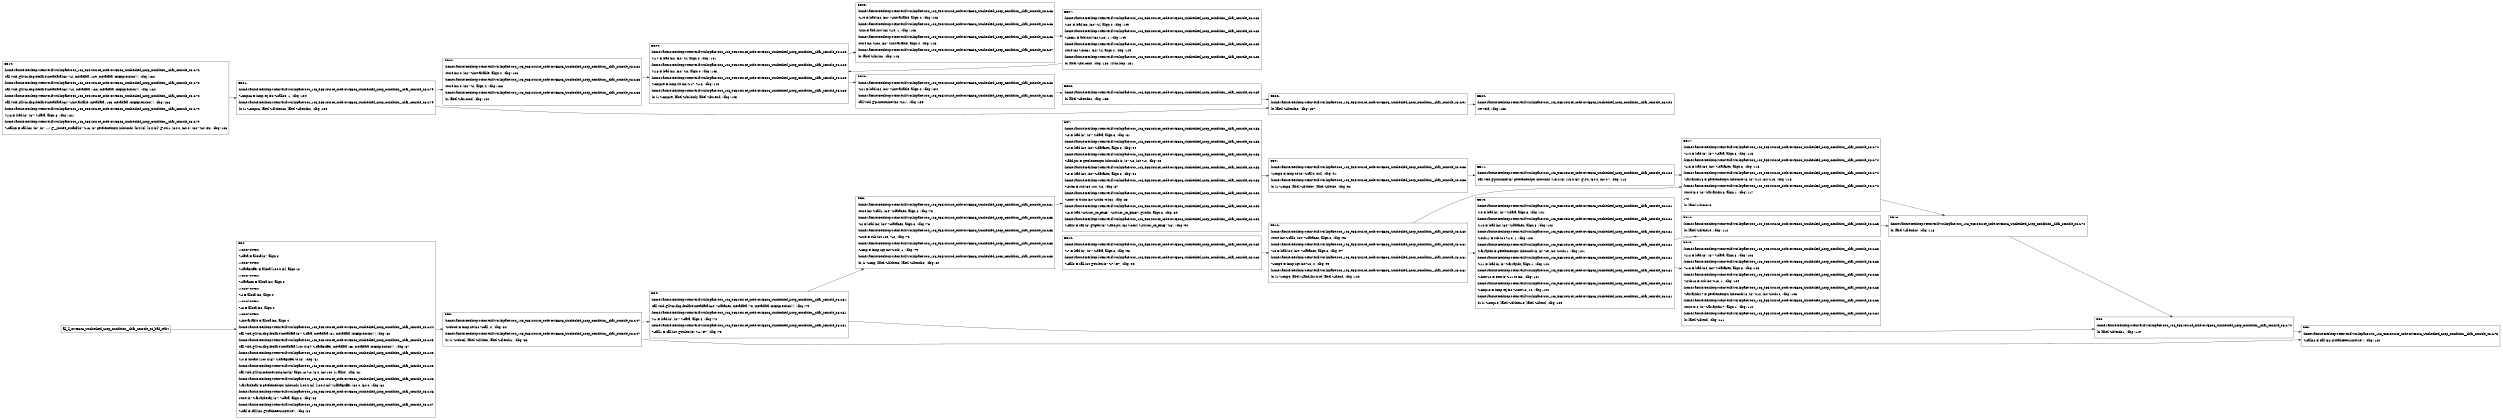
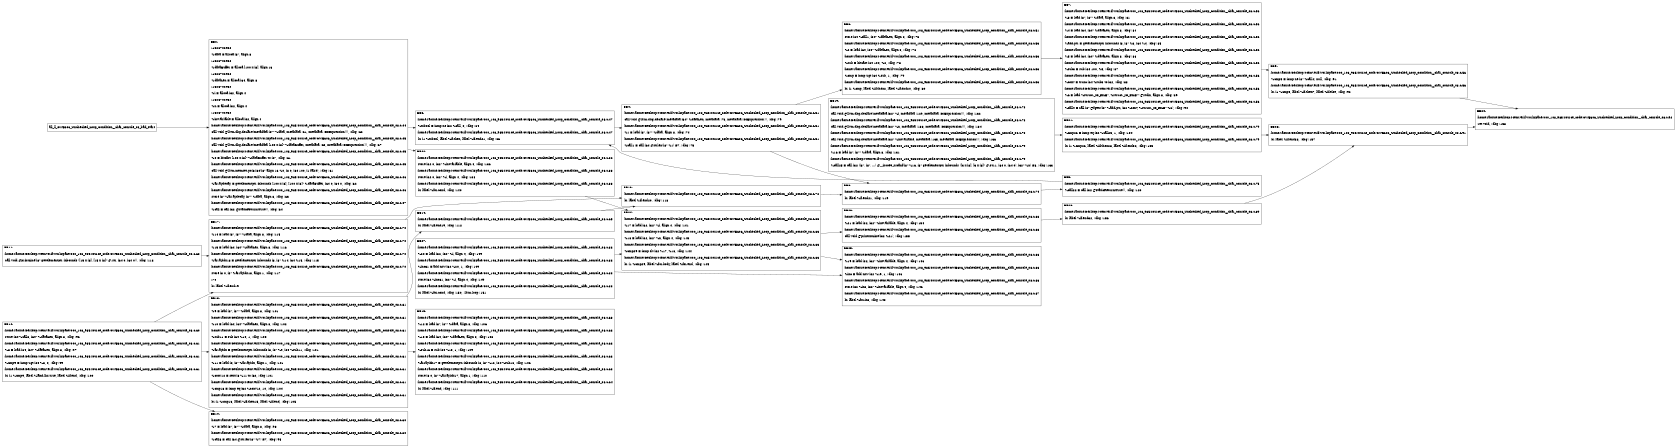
(1058, 36) -> (727, 274)
(438, 90) -> (411, 150)
(1470, 175) -> (1488, 103)
(884, 237) -> (872, 63)
(1264, 253) -> (181, 398)
(1470, 344) -> (834, 180)
